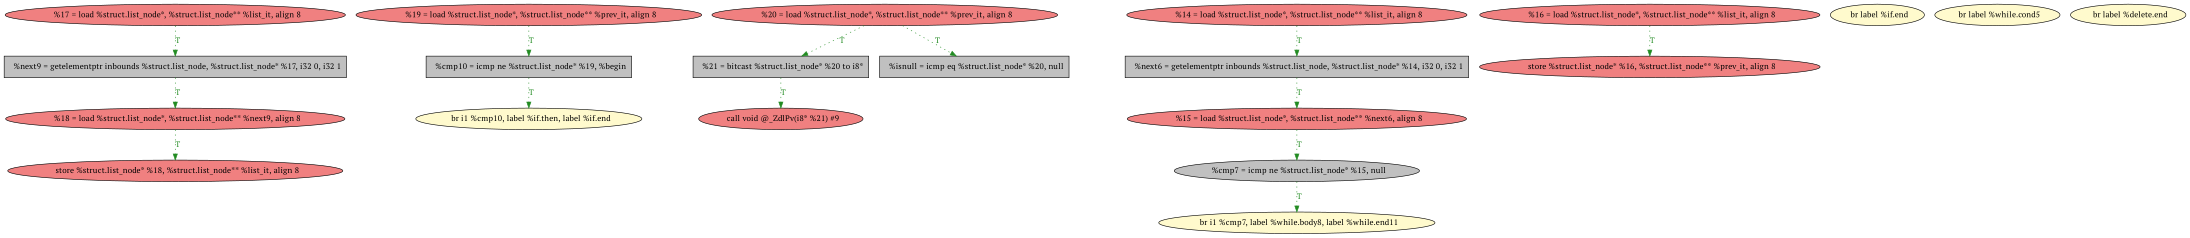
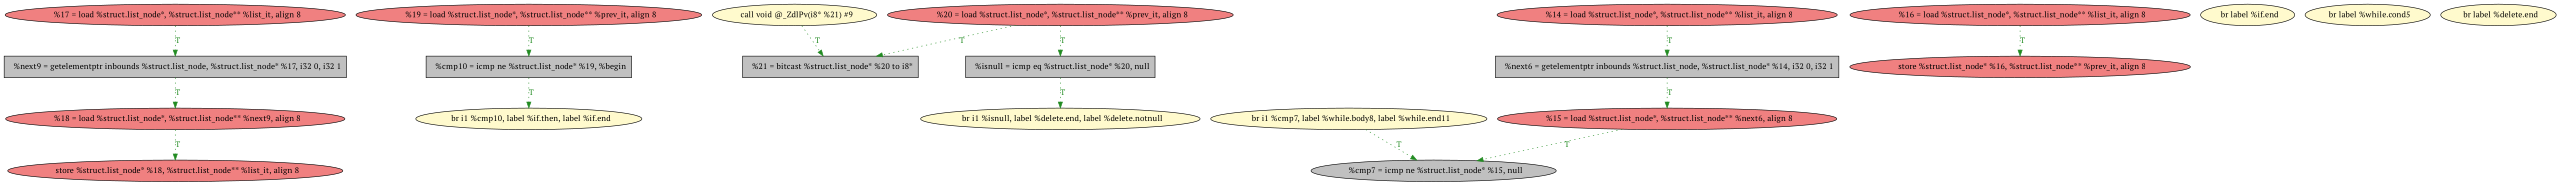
(781, 90) -> (811, 38)
(781, 119) -> (795, 15)
none -> (1060, 119)
(1297, 194) -> (1389, 143)
